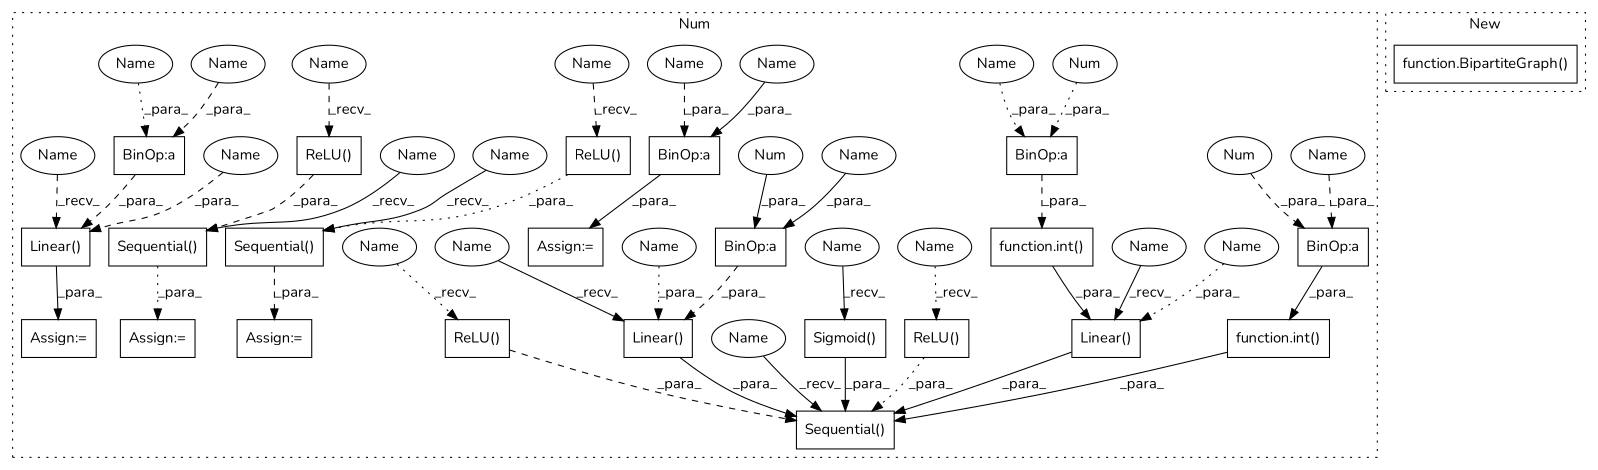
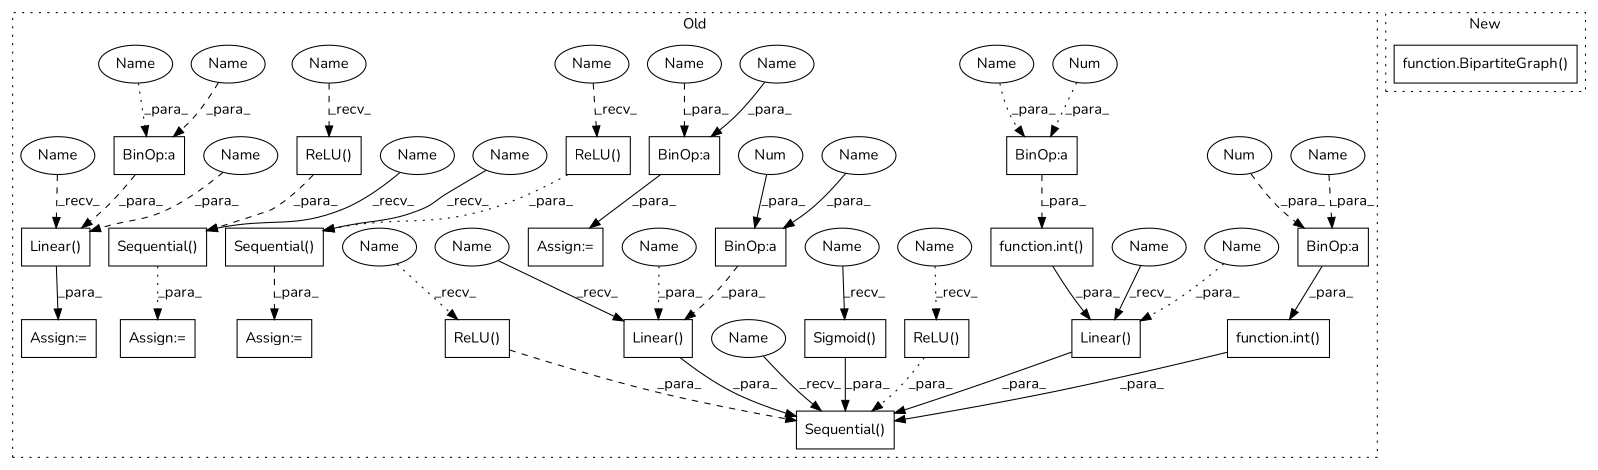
(695, 25) -> (695, 25)
